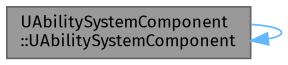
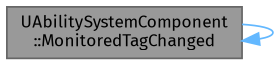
(129, 33) -> (124, 33)
